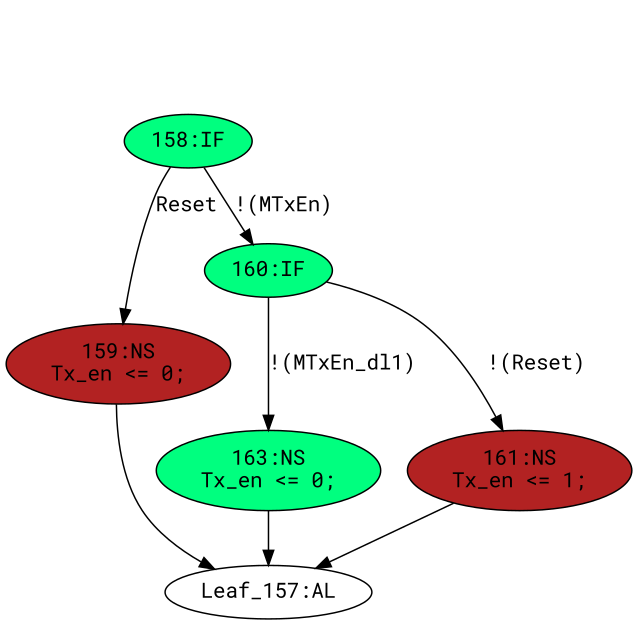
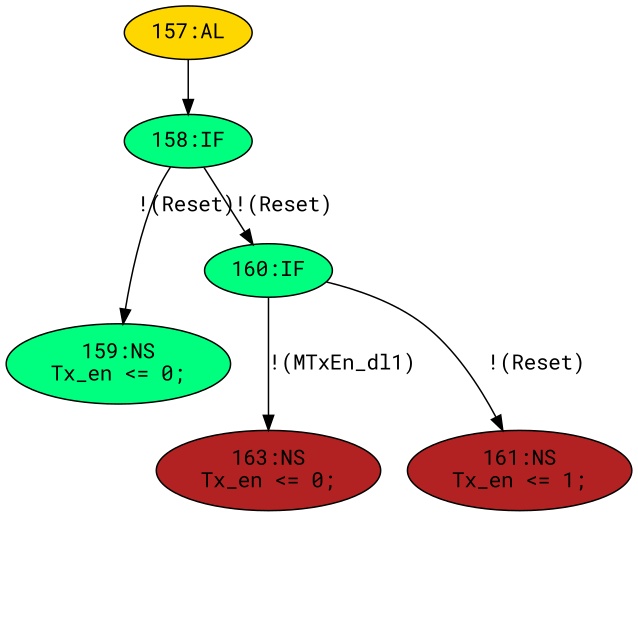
none -> (188, 33)
(187, 206) -> (187, 206)
(284, 206) -> (284, 206)
(118, 364) -> (118, 364)
(268, 471) -> (268, 471)
(268, 592) -> none
